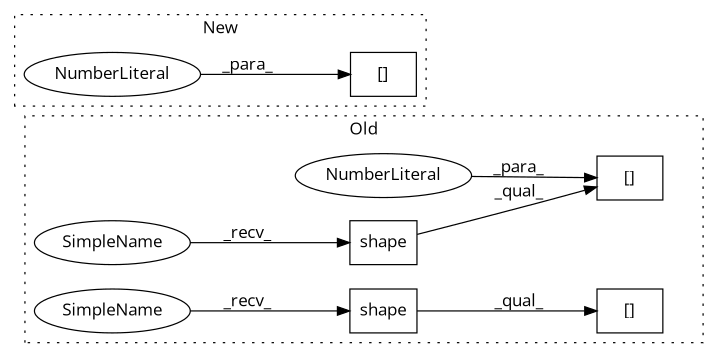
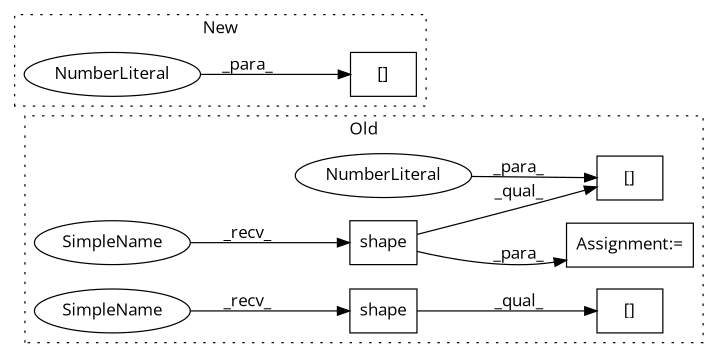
none -> (630, 245)
